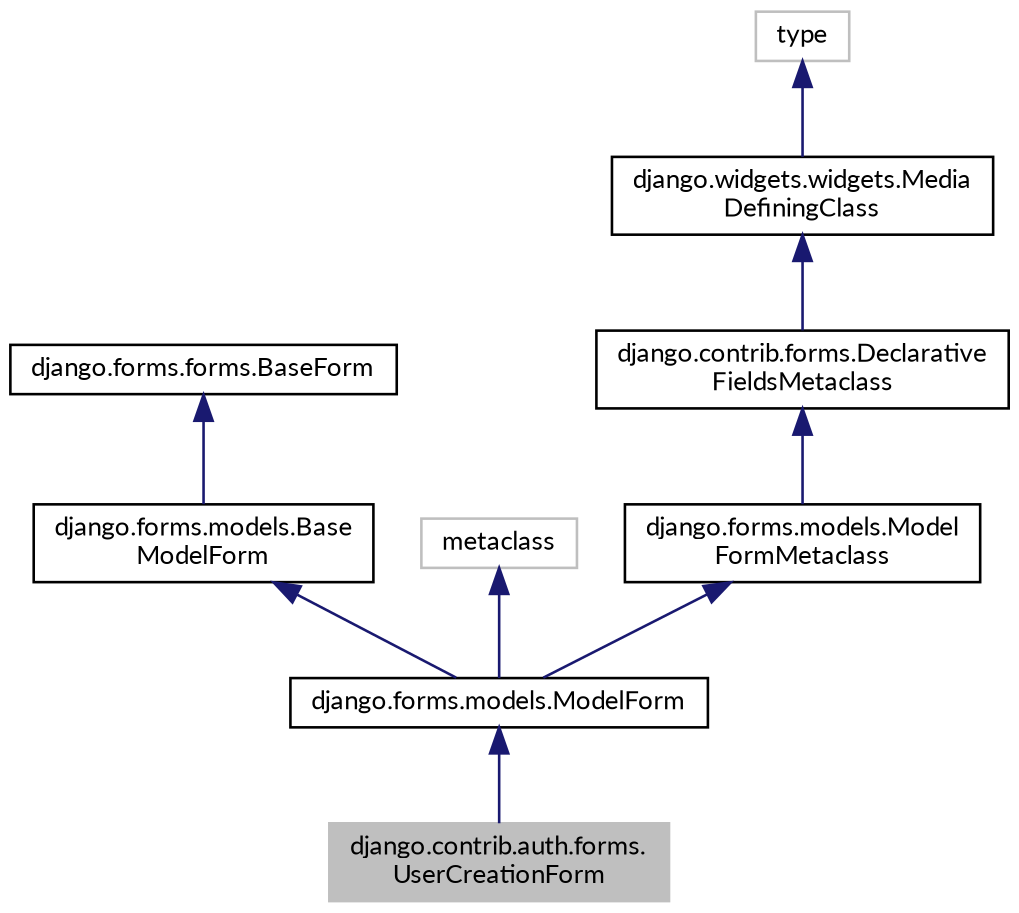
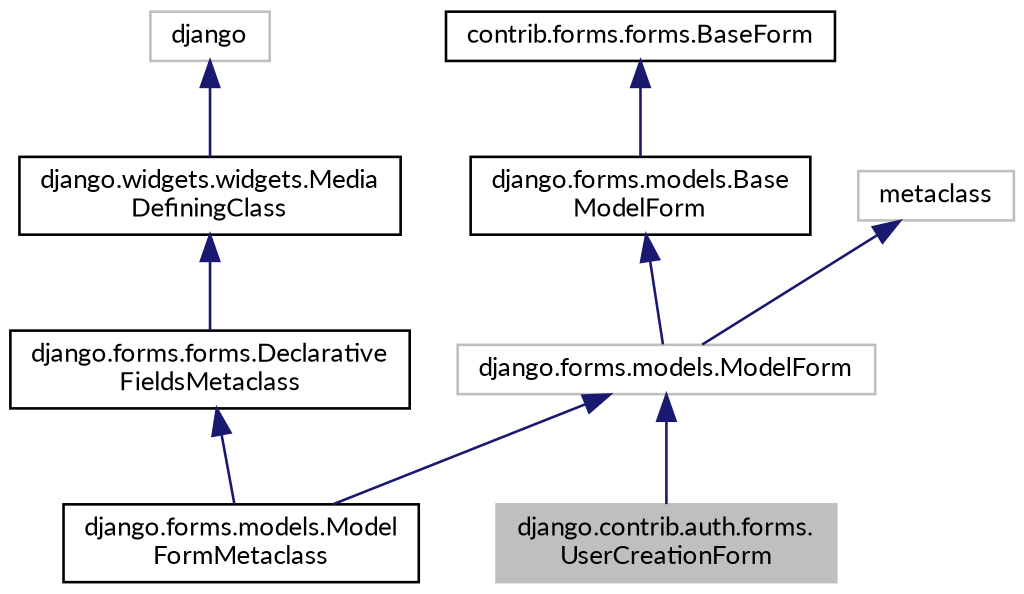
(803, 36) -> (210, 36)
(204, 370) -> (640, 36)
(803, 370) -> (210, 370)
(625, 636) -> (459, 454)
(499, 703) -> (666, 370)
